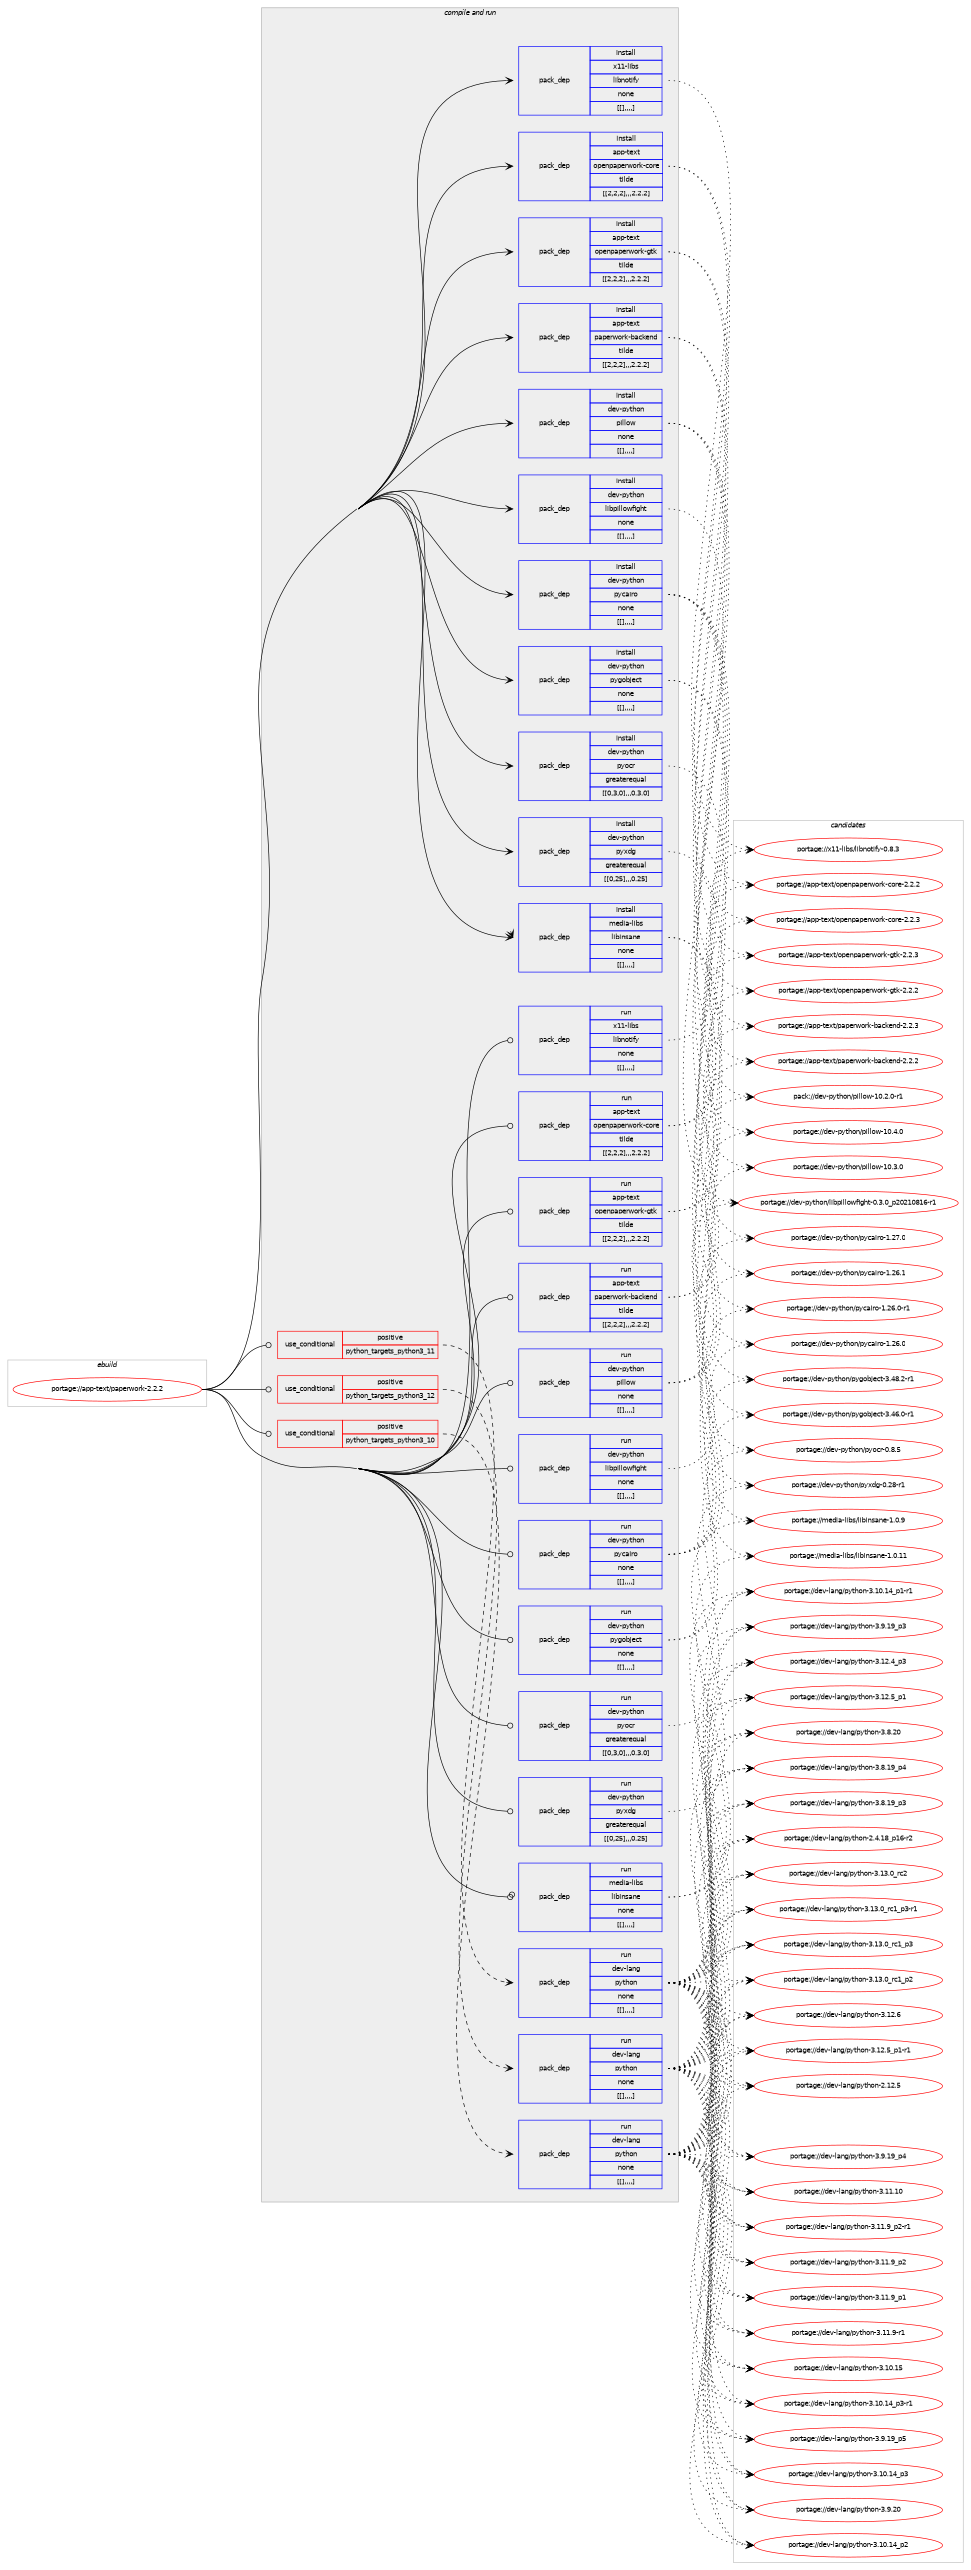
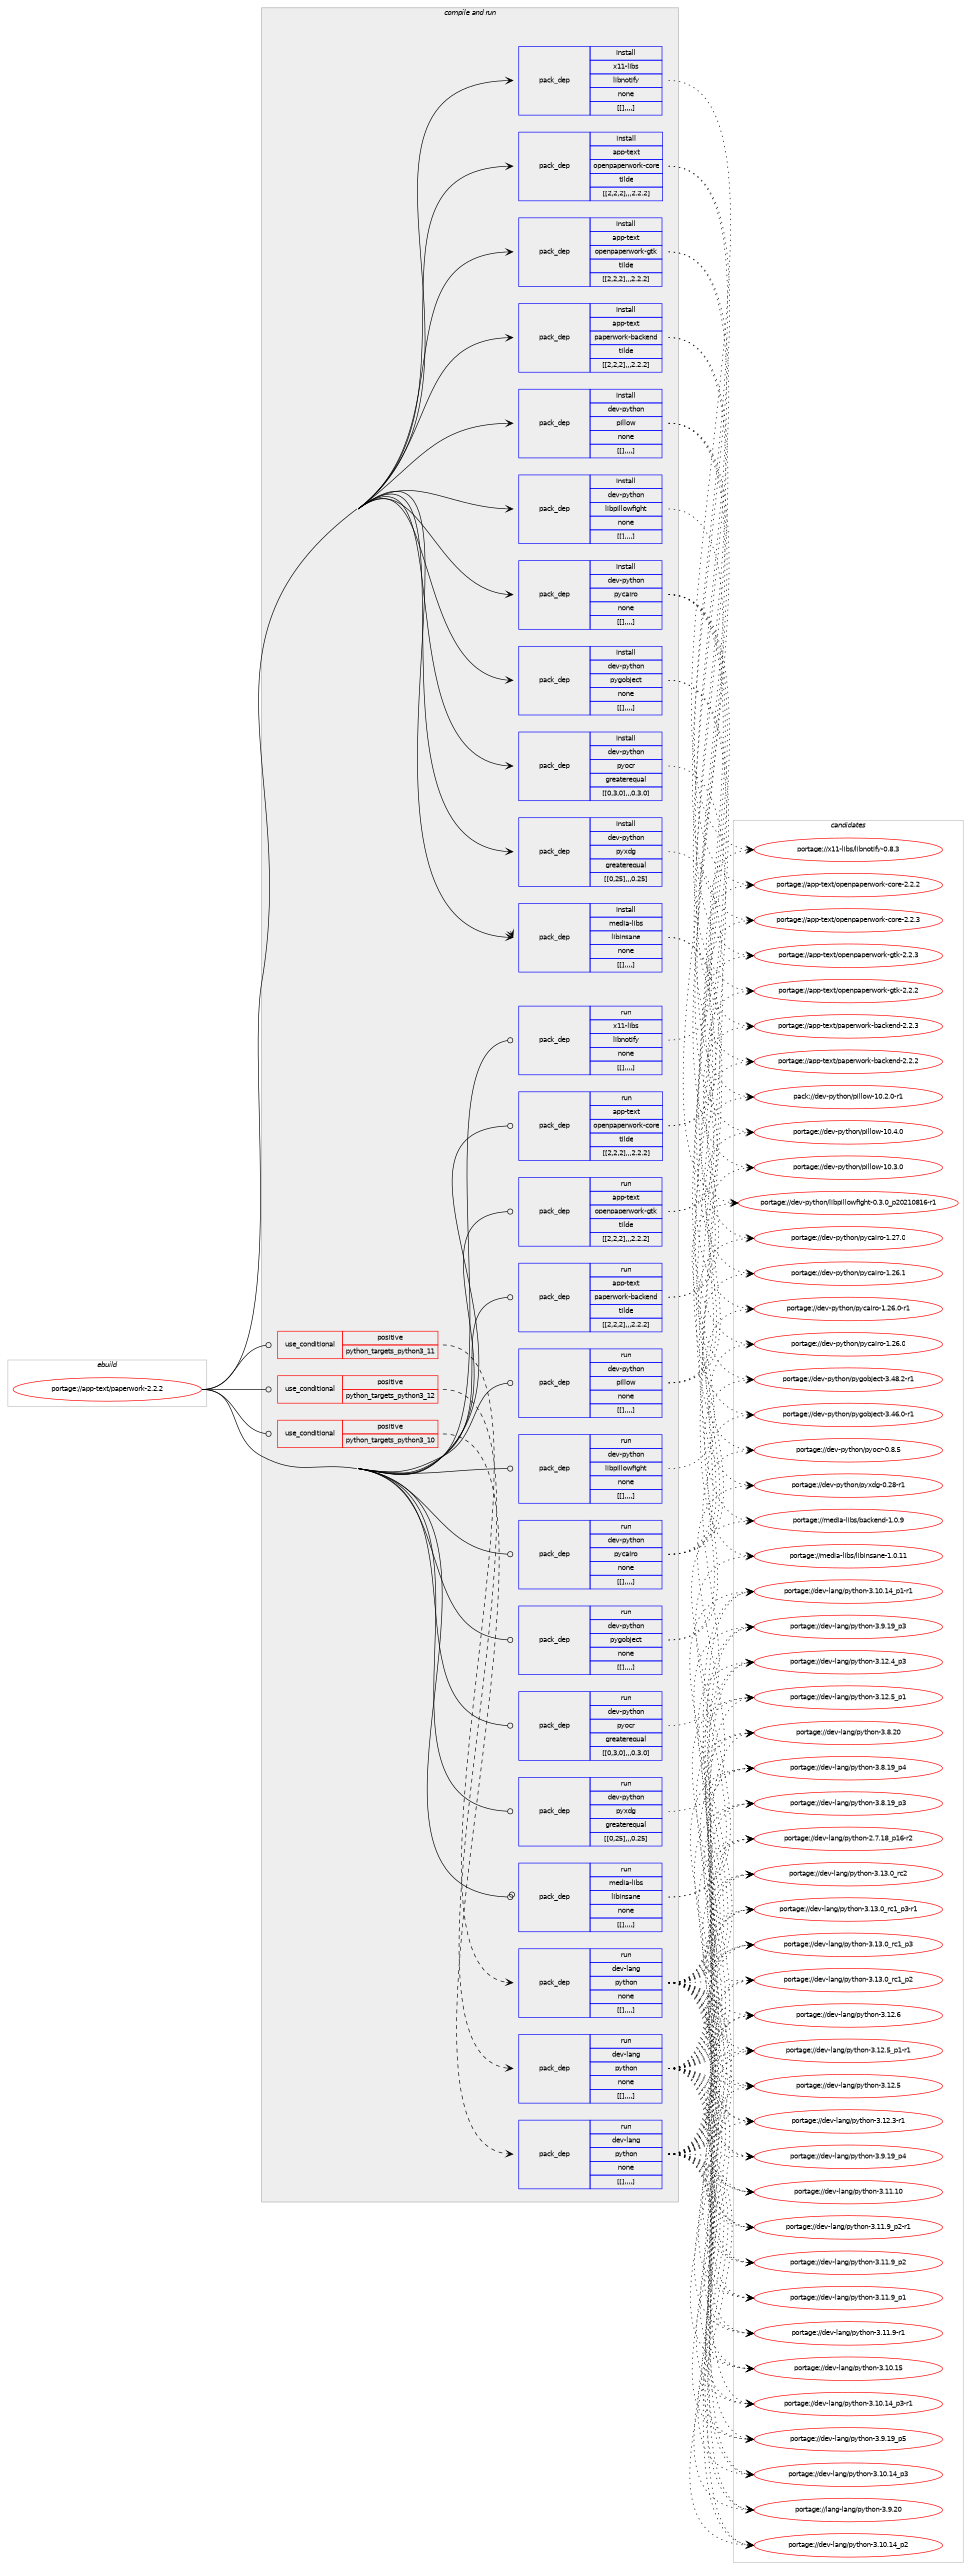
(848, 1521) -> (848, 1521)
(848, 1839) -> (848, 1839)
(848, 2086) -> (848, 2086)
none -> (848, 2121)
(848, 2510) -> (848, 2510)
